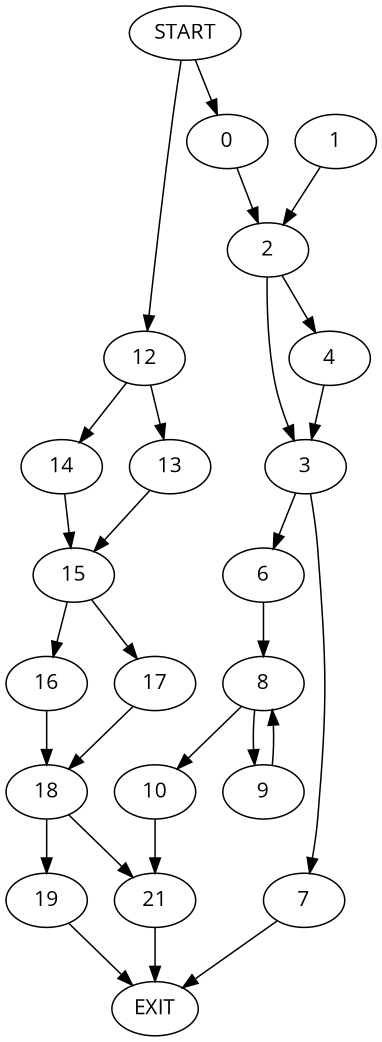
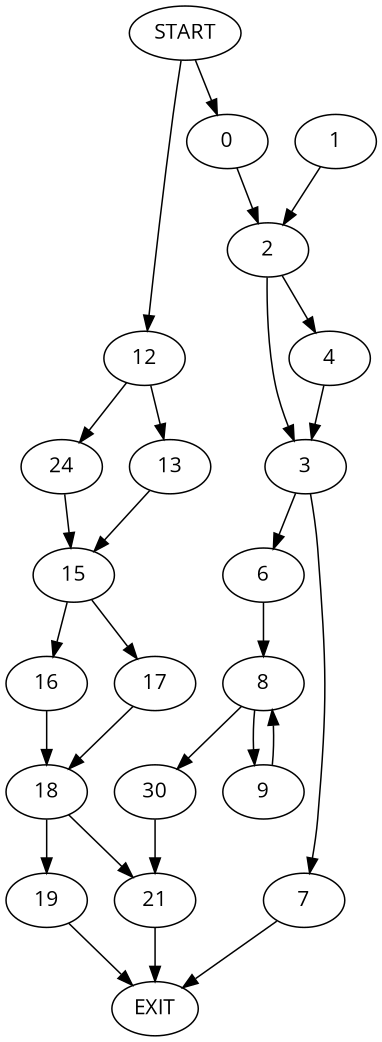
(62, 467) -> (62, 467)
(155, 792) -> (155, 792)
